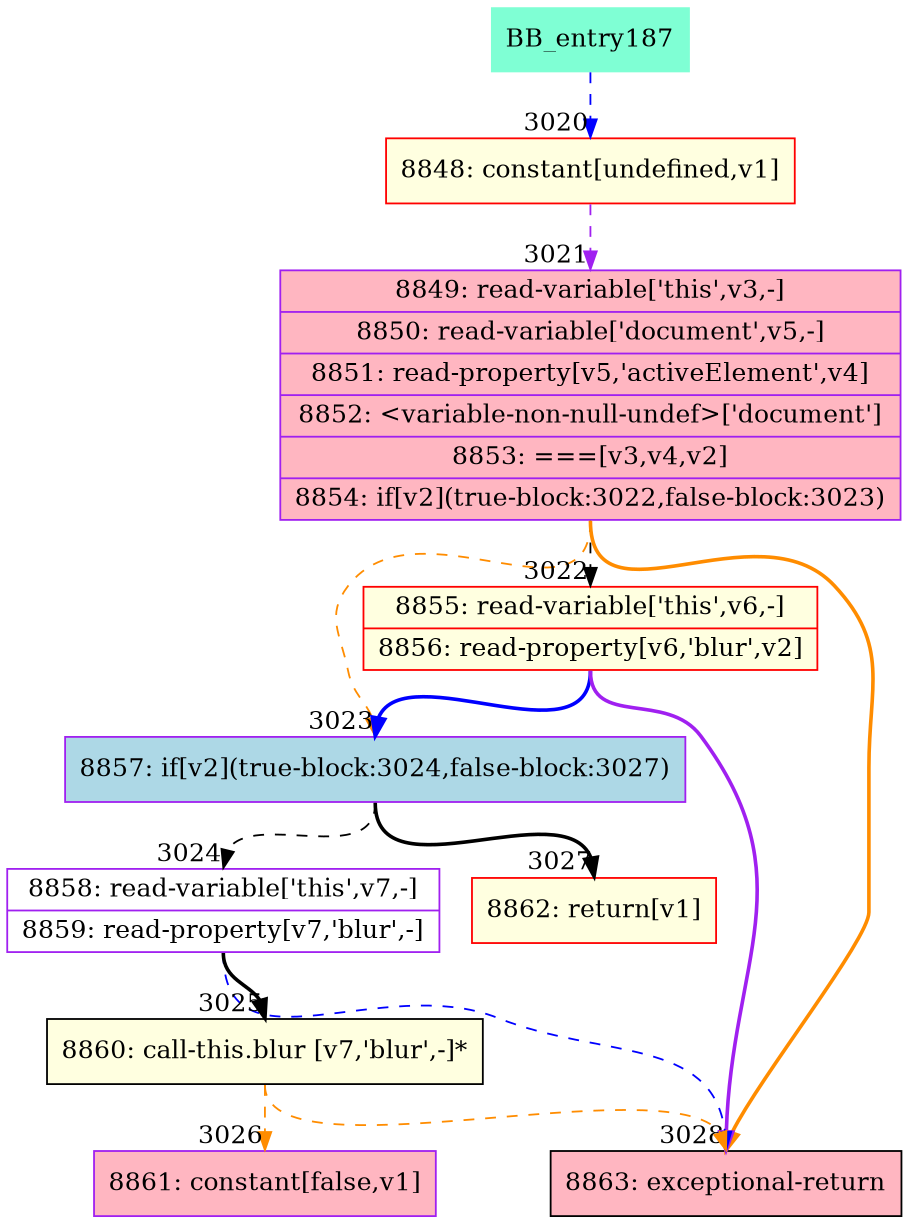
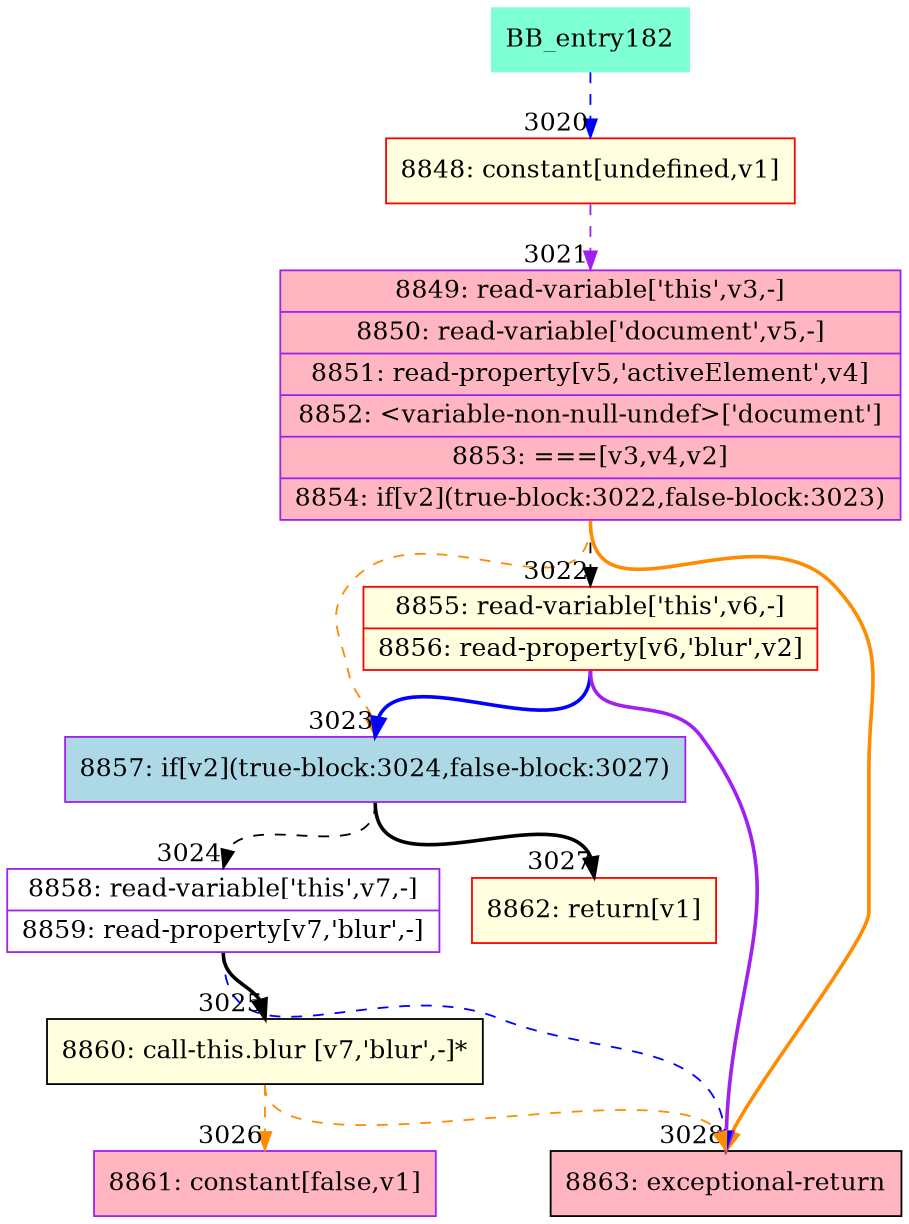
(590, 40) -> (590, 40)
